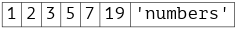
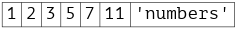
(115, 14) -> (115, 14)
